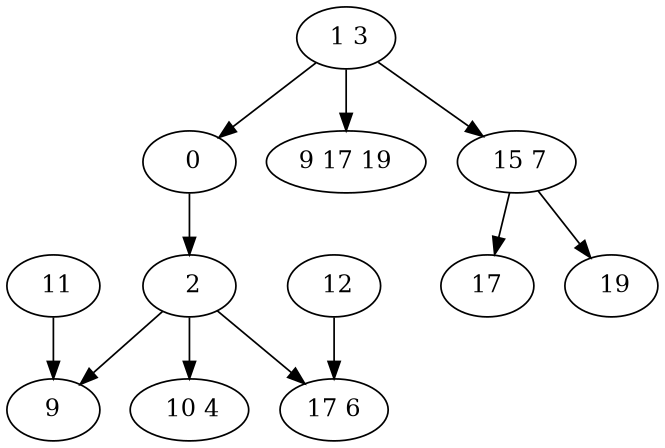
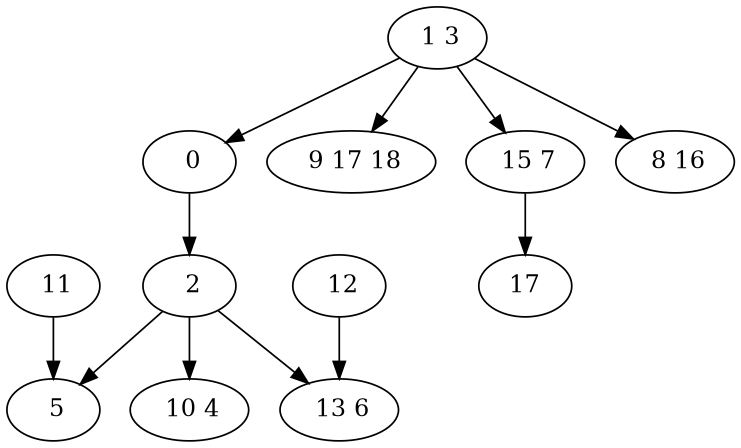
(346, 162) -> (351, 162)
none -> (675, 162)
(611, 286) -> none
(53, 410) -> (53, 410)
(334, 410) -> (339, 410)
